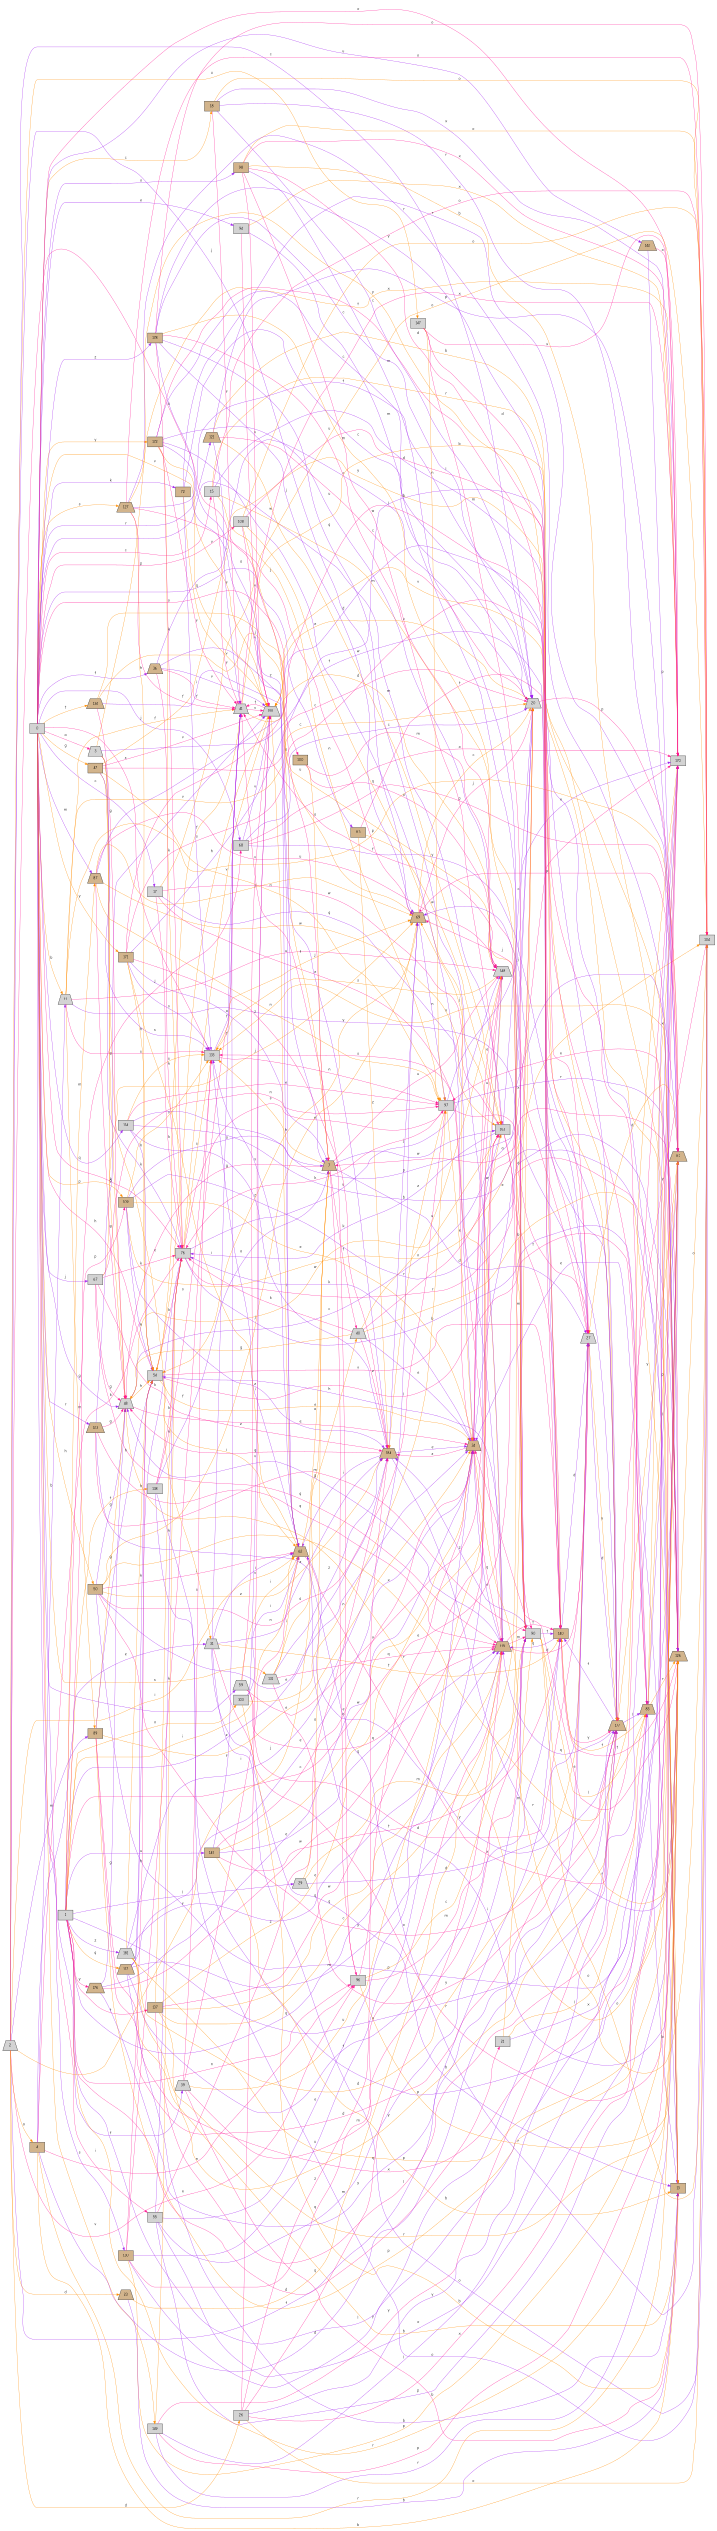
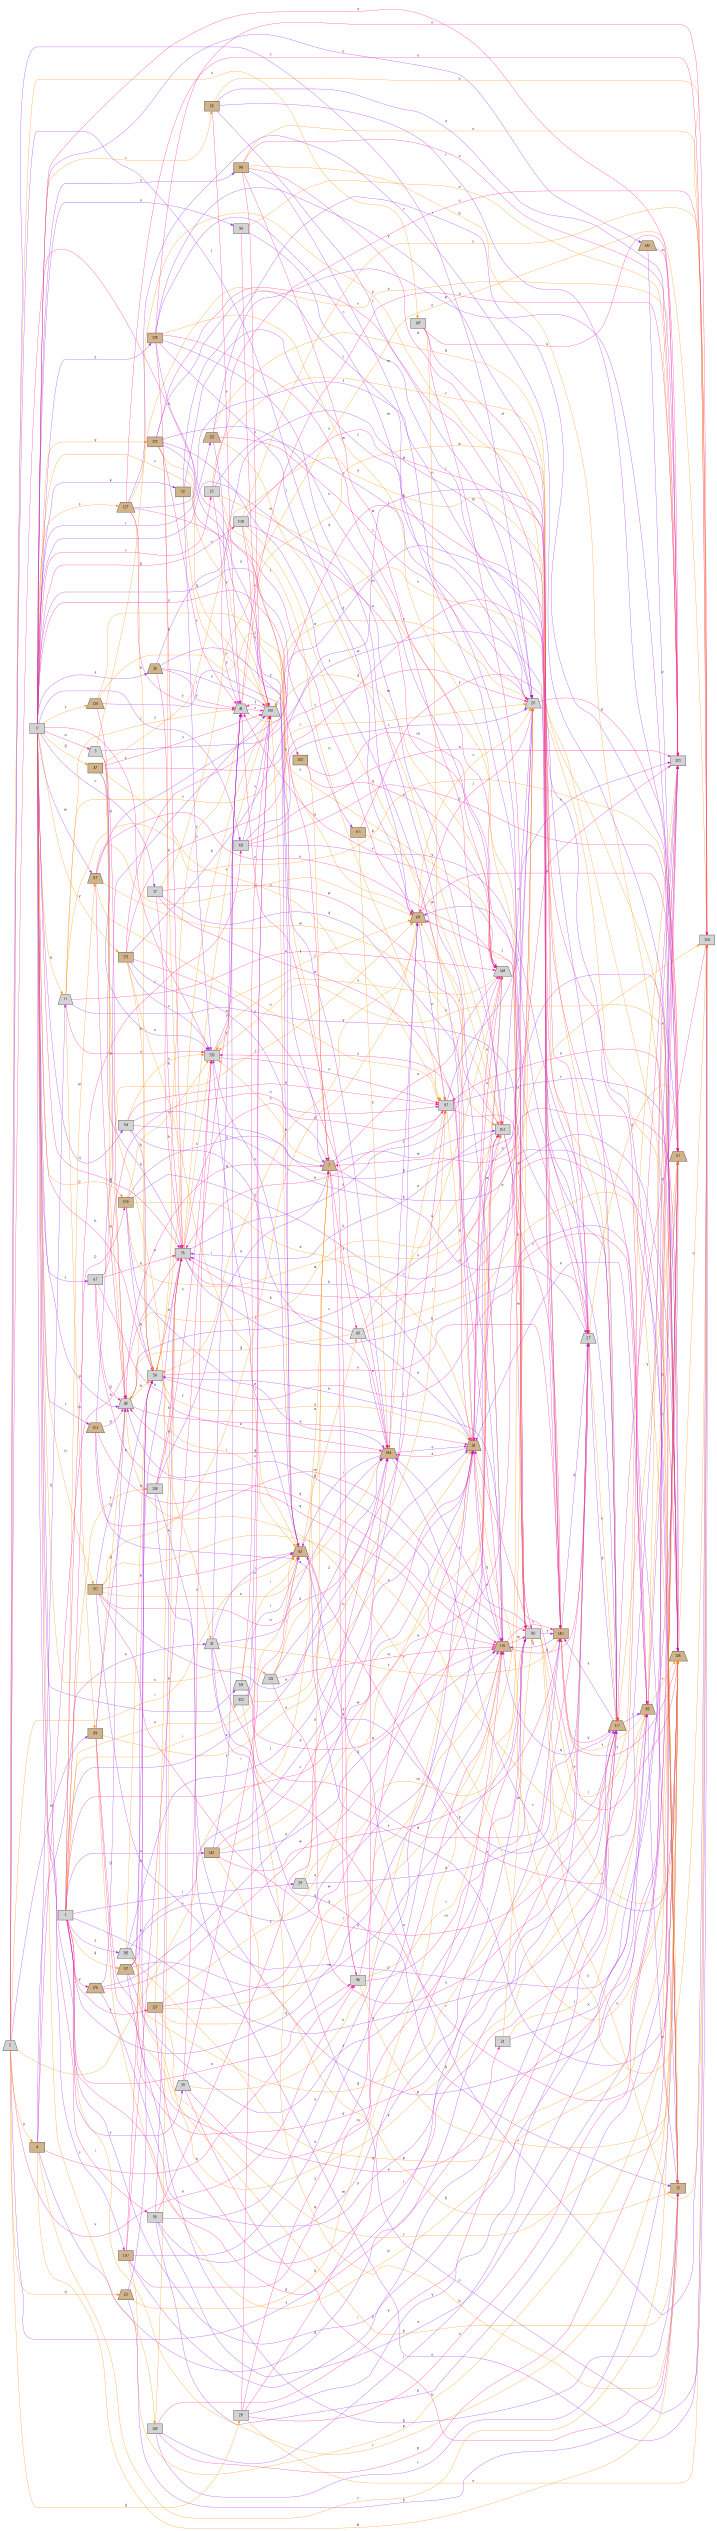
(481, 1454) -> (407, 722)
none -> (142, 1928)
